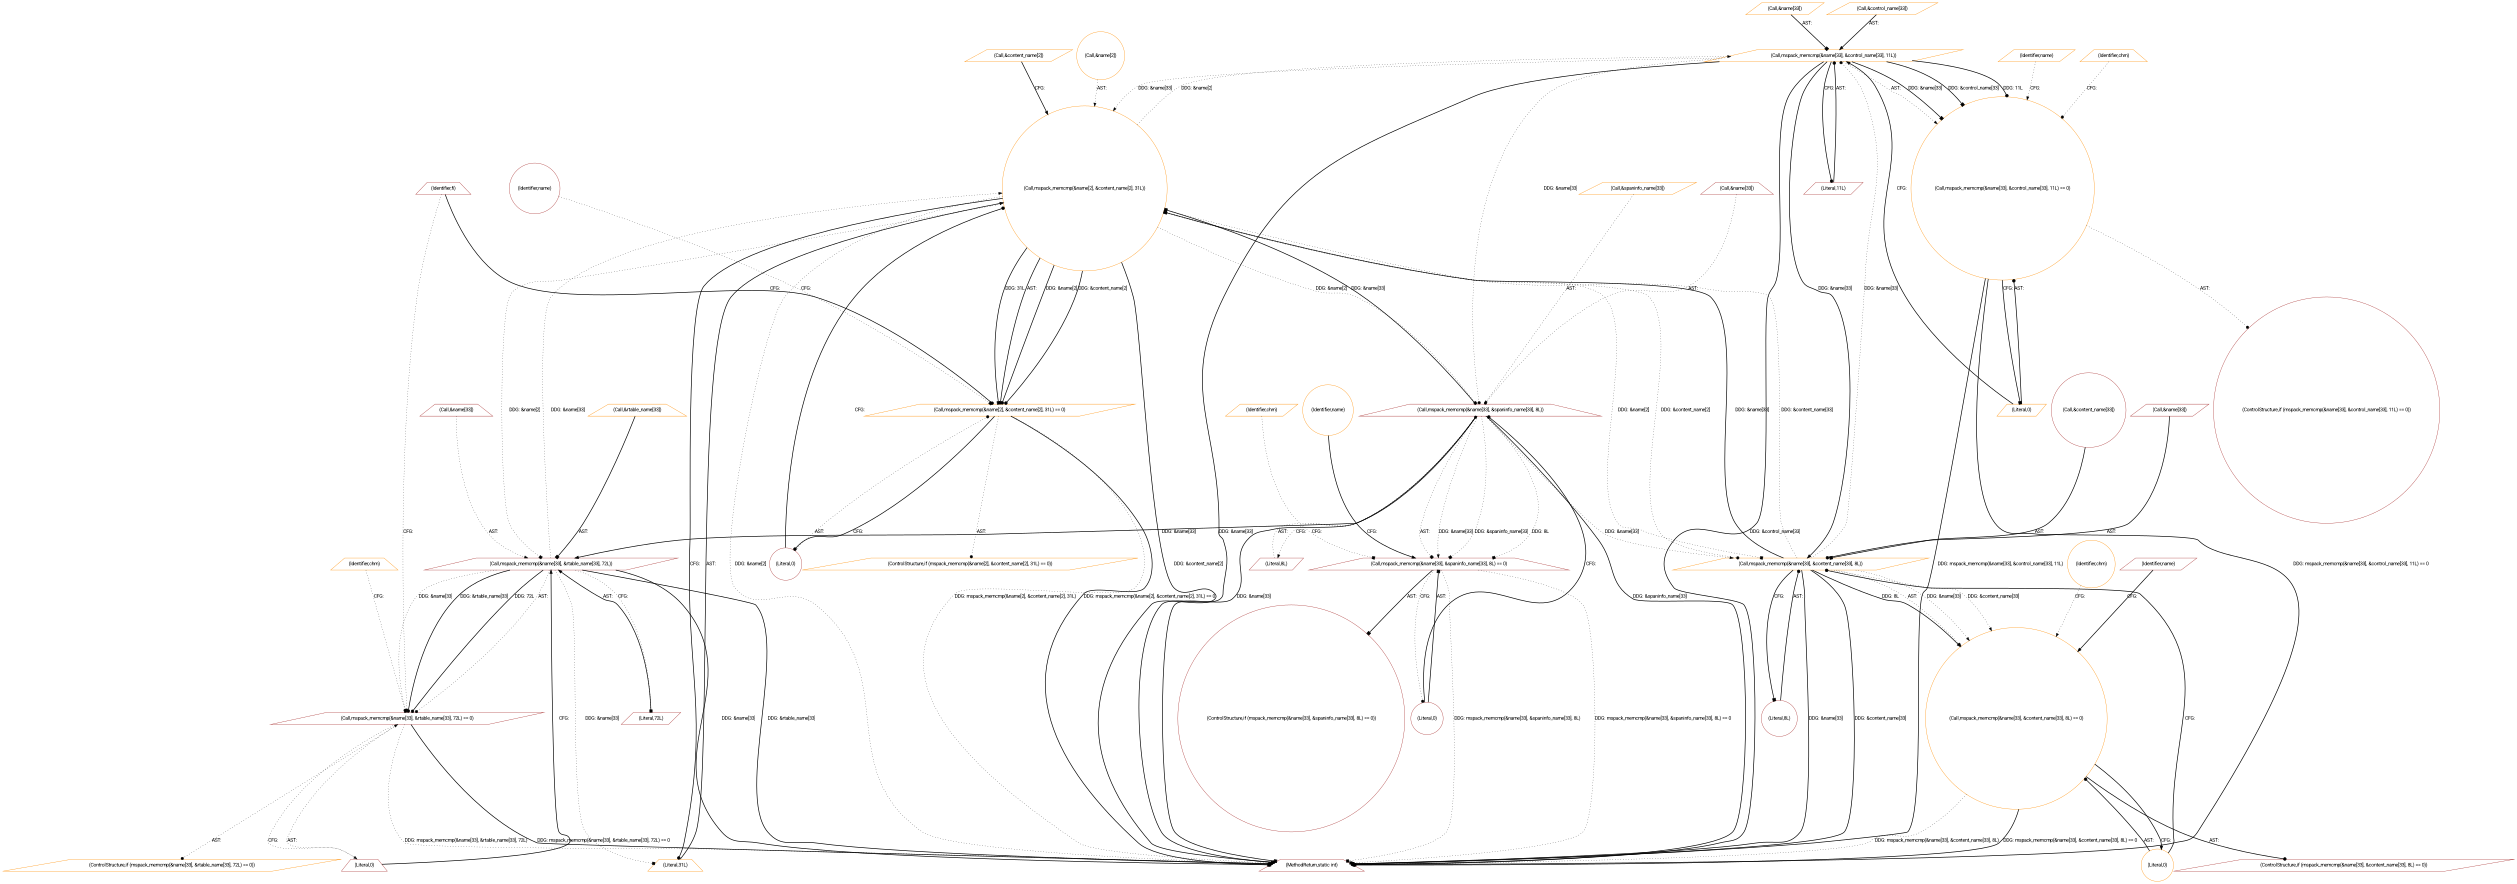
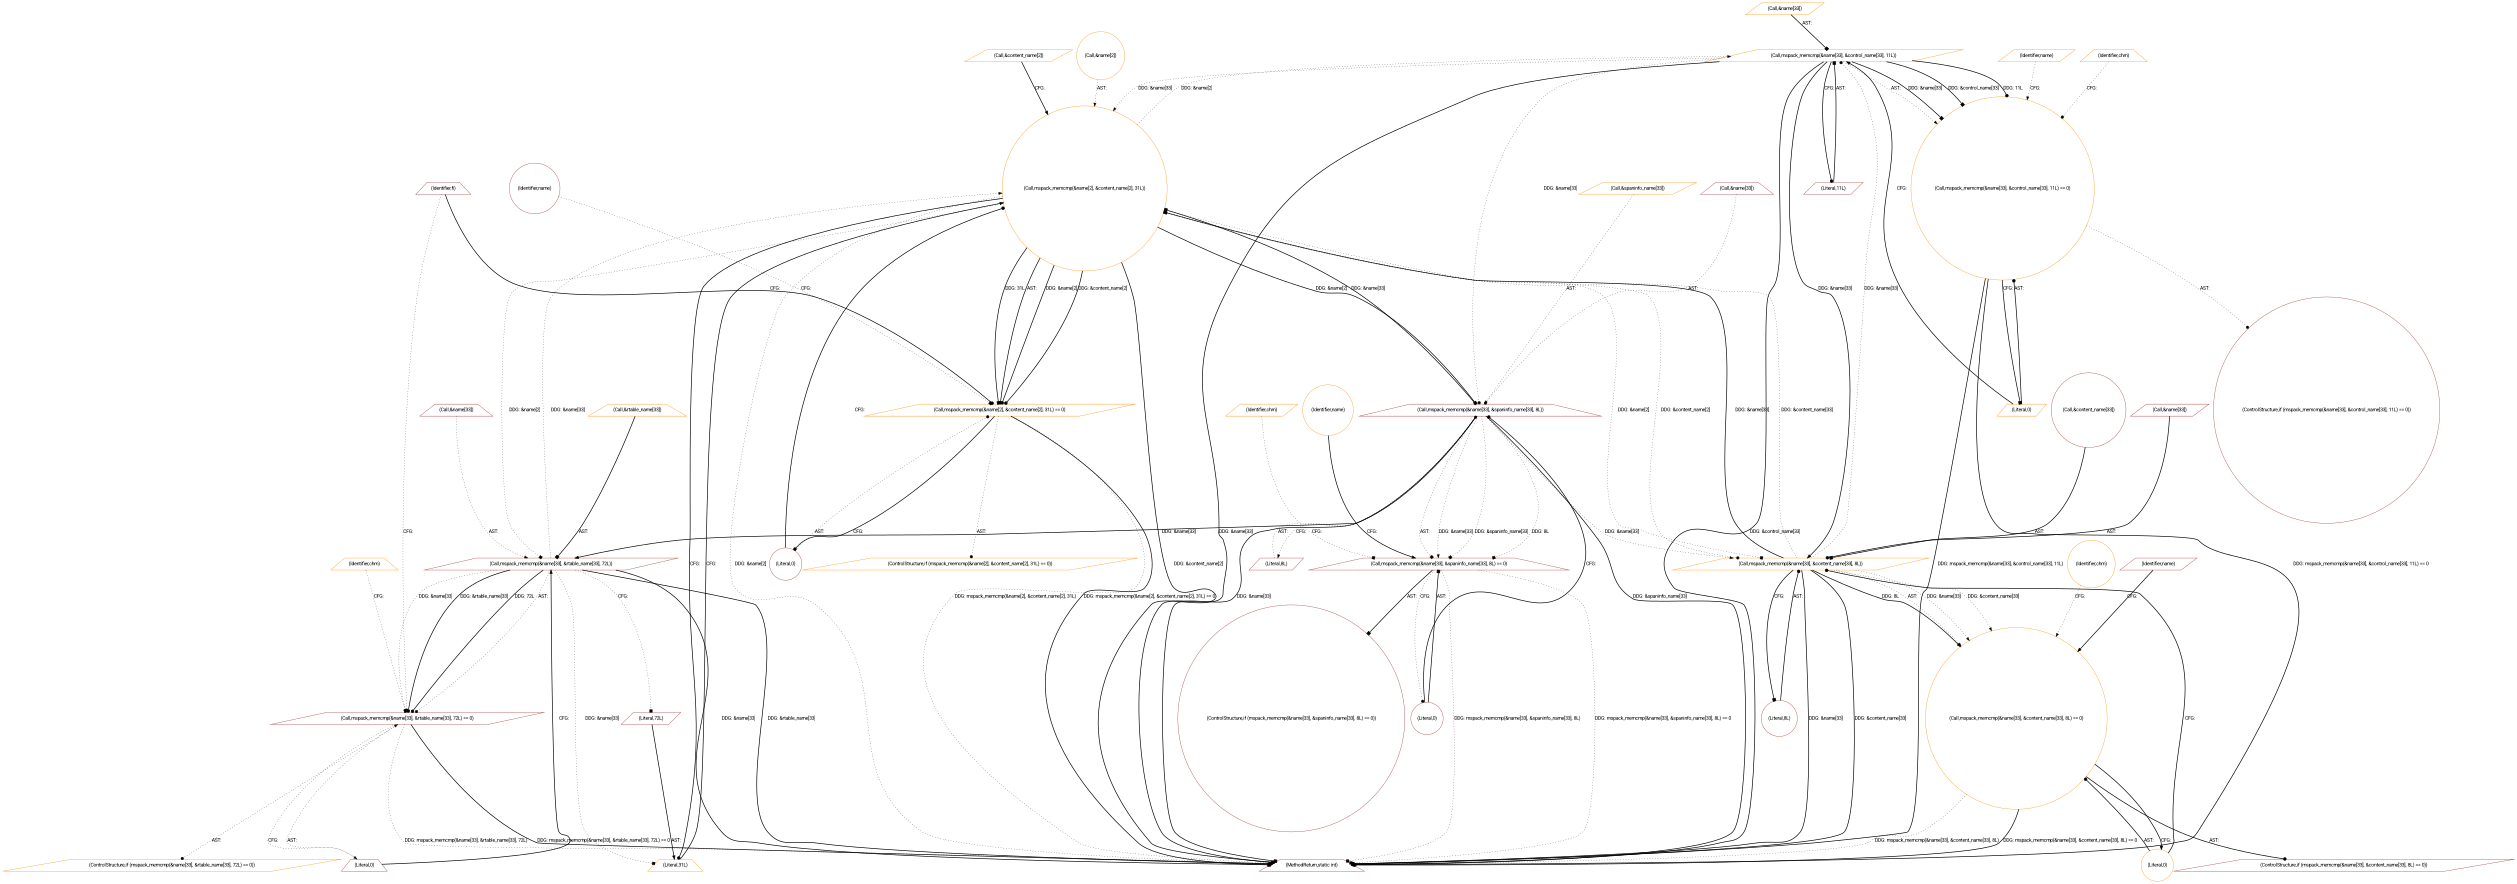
(1882, 9) -> none
(1836, 123) -> (1836, 123)
(1330, 293) -> (1330, 293)
(712, 564) -> (712, 564)
(631, 625) -> (663, 790)
